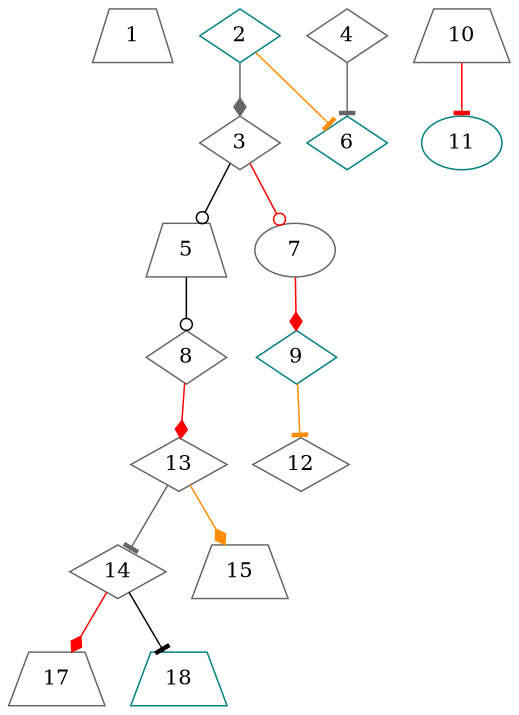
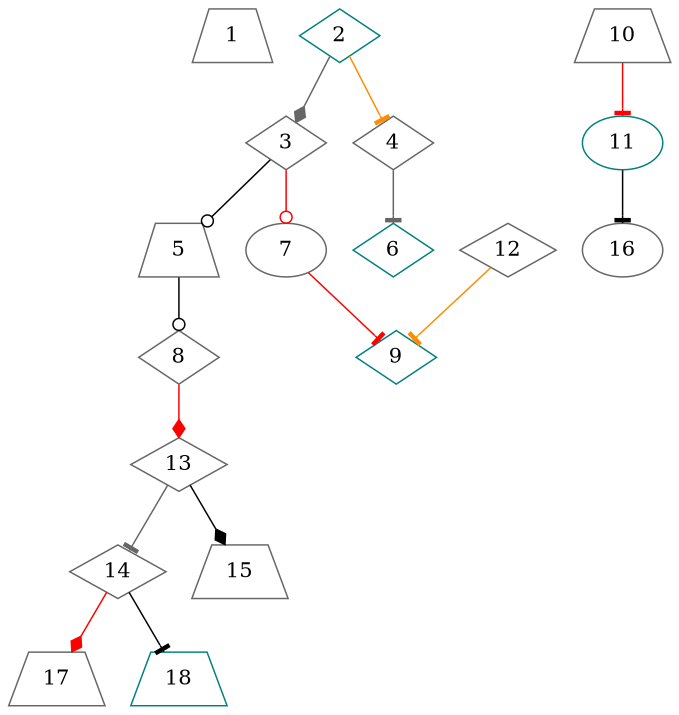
(291, 87) -> (365, 86)
none -> (623, 250)
(296, 295) -> (342, 304)
(299, 407) -> (454, 302)
(203, 507) -> (203, 507)
